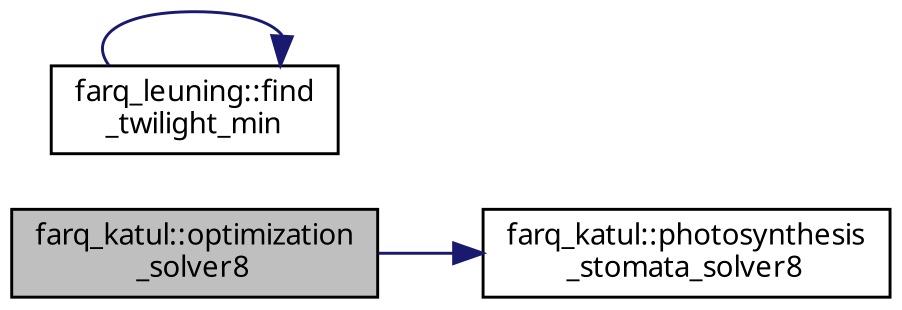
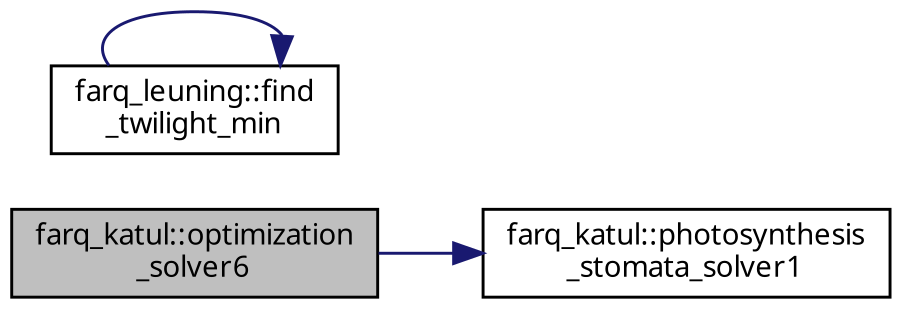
(195, 253) -> (195, 253)
(687, 253) -> (687, 253)
